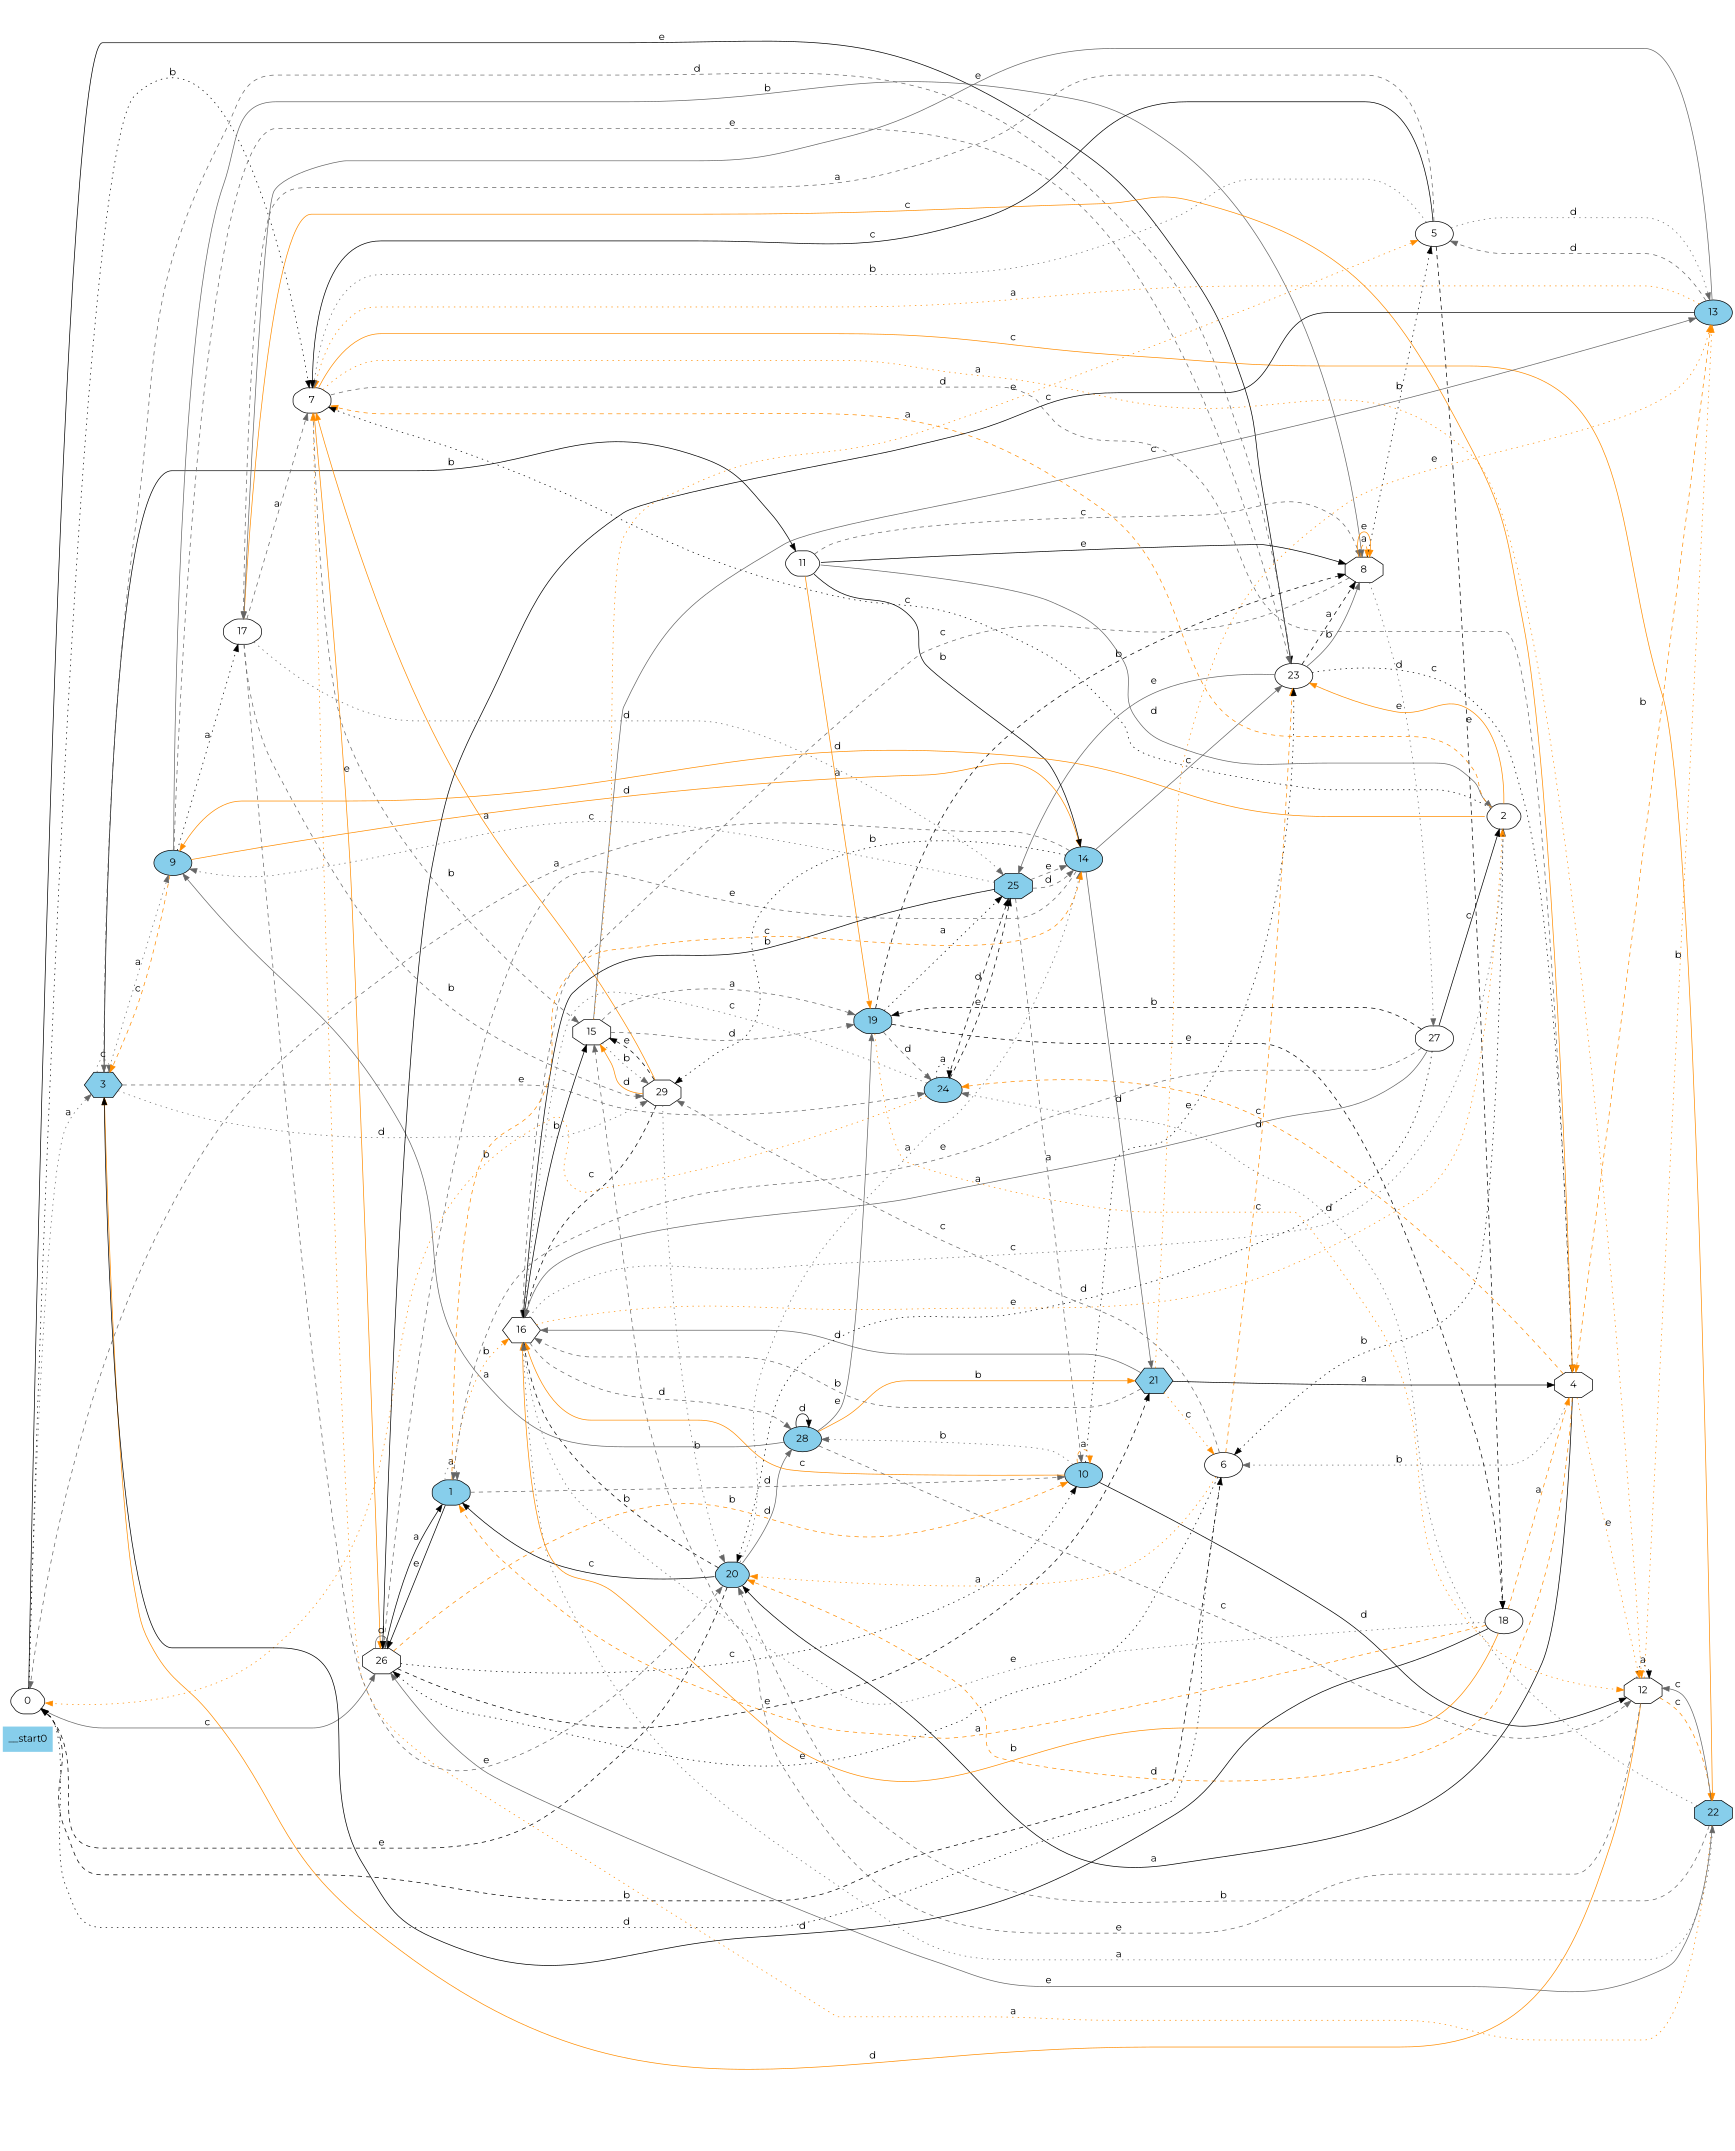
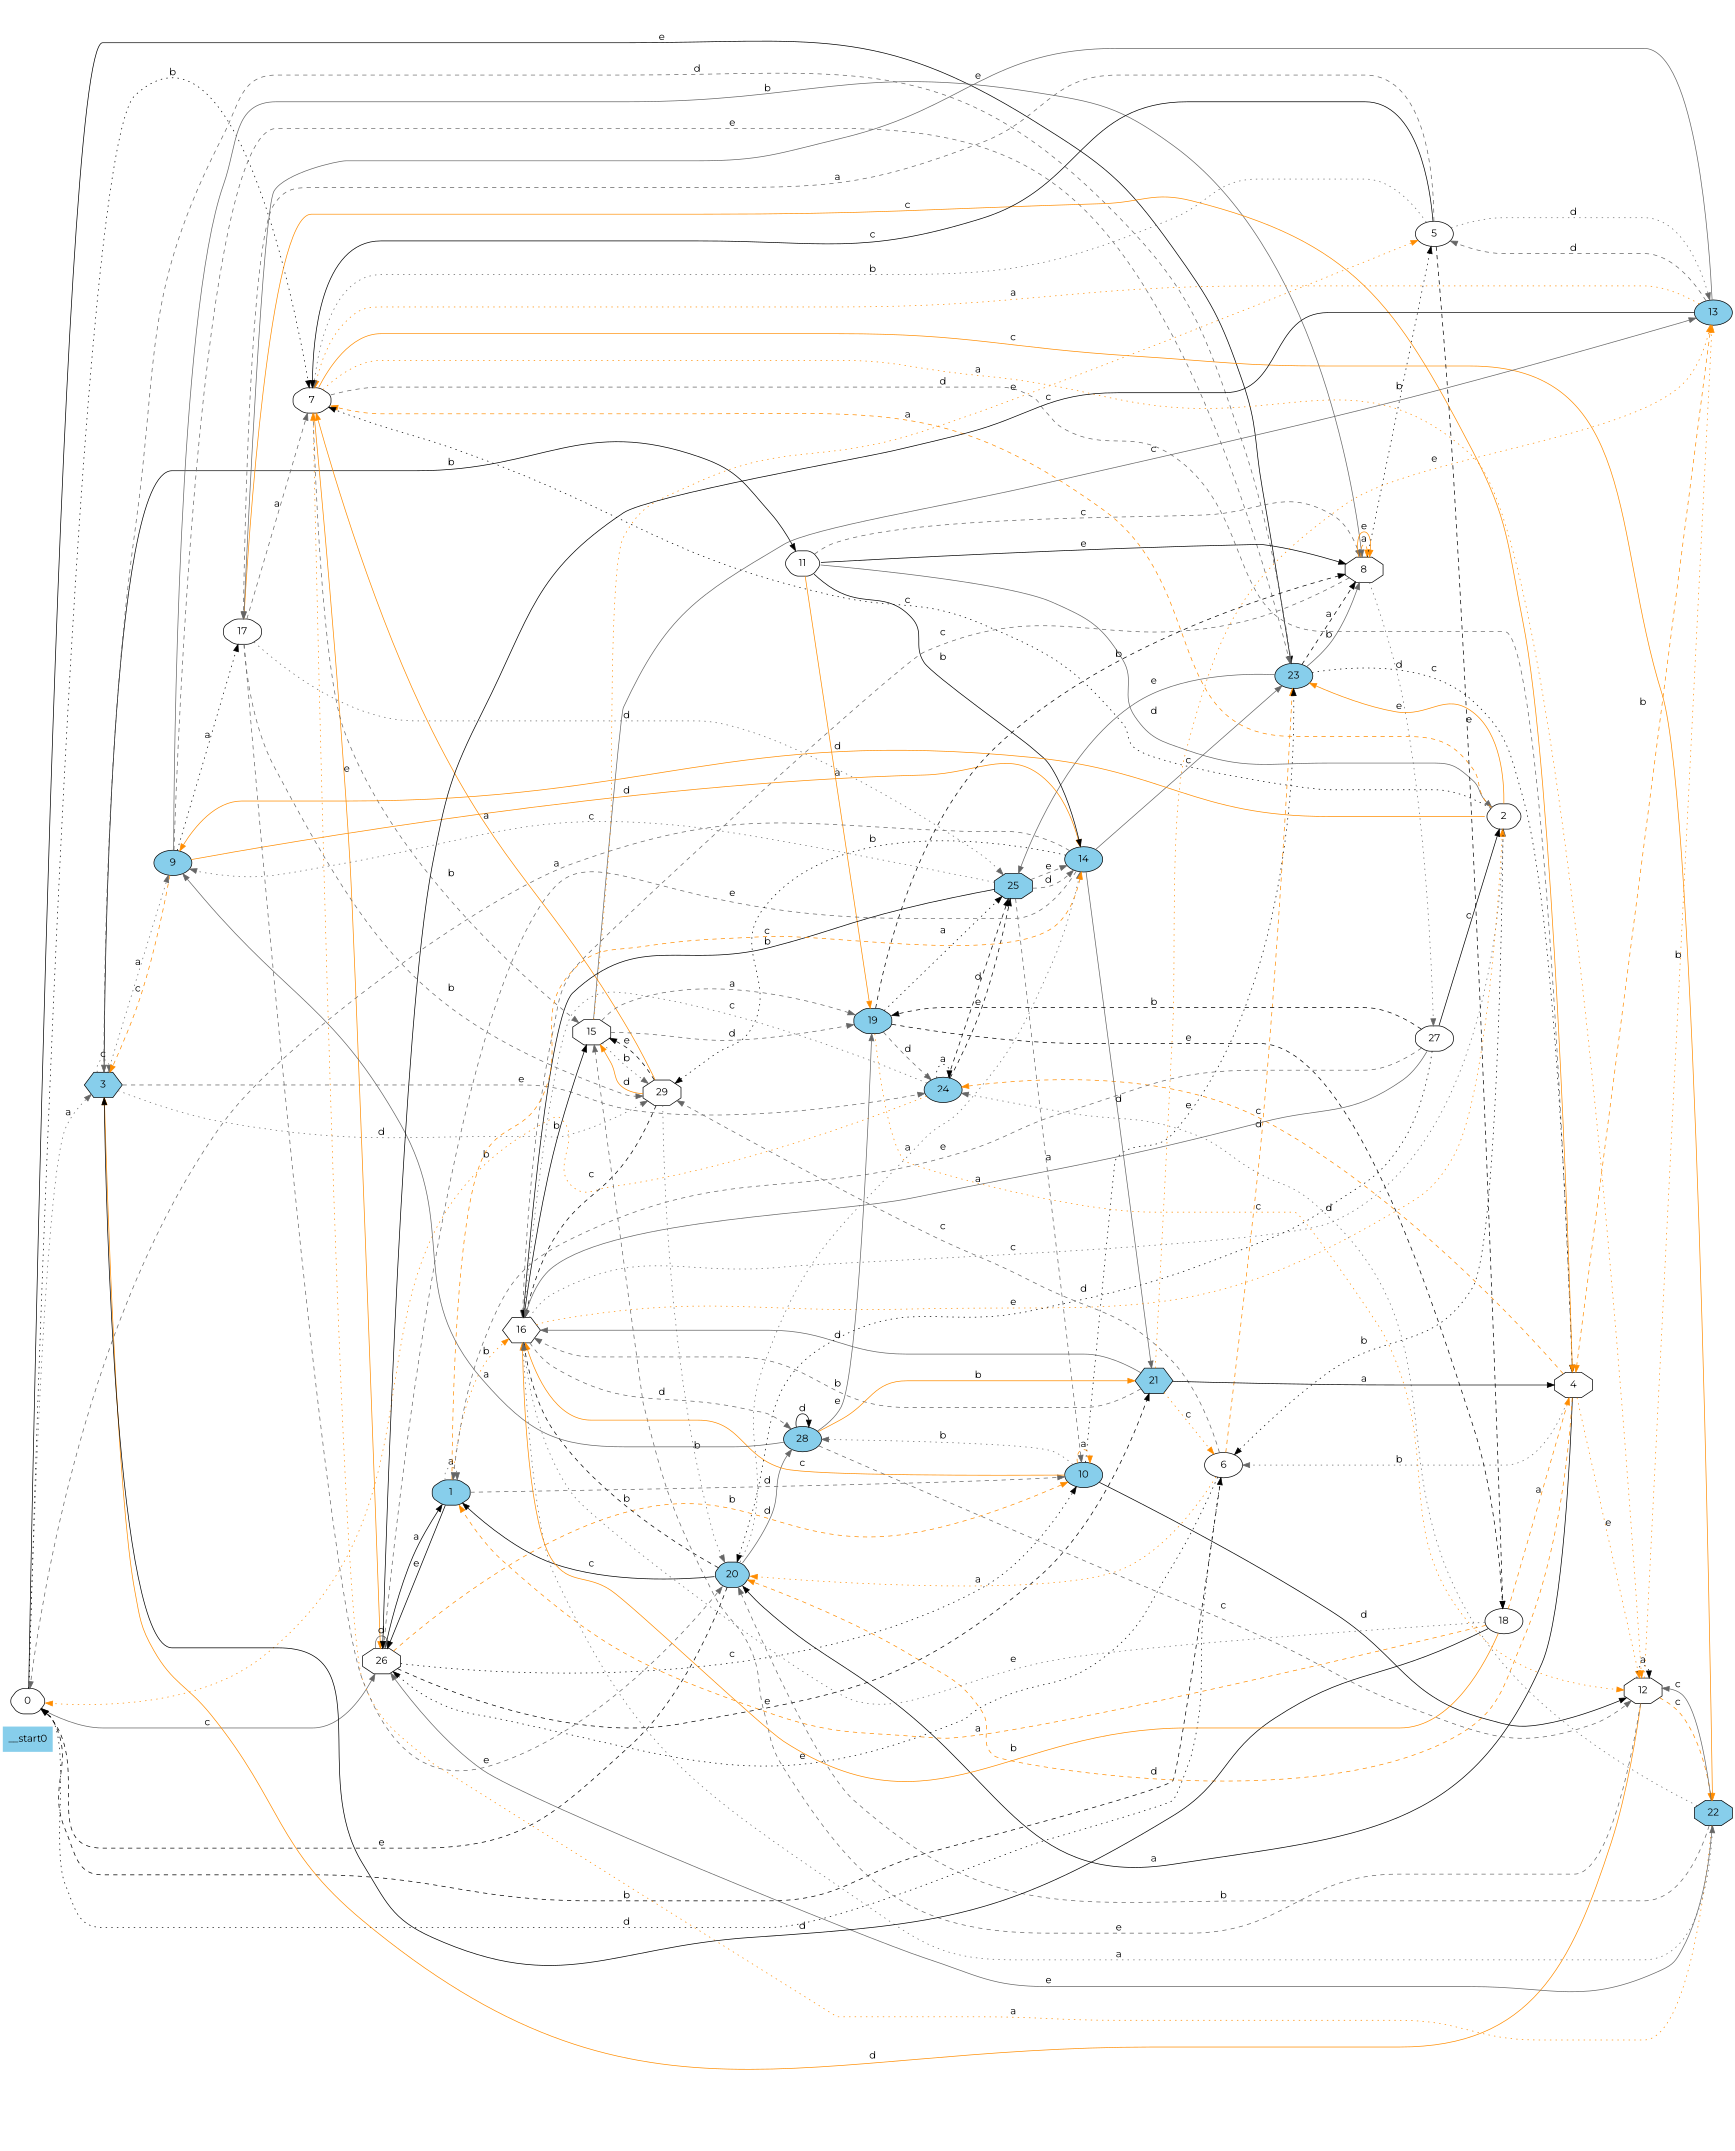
(1294, 676) -> (1294, 676)
